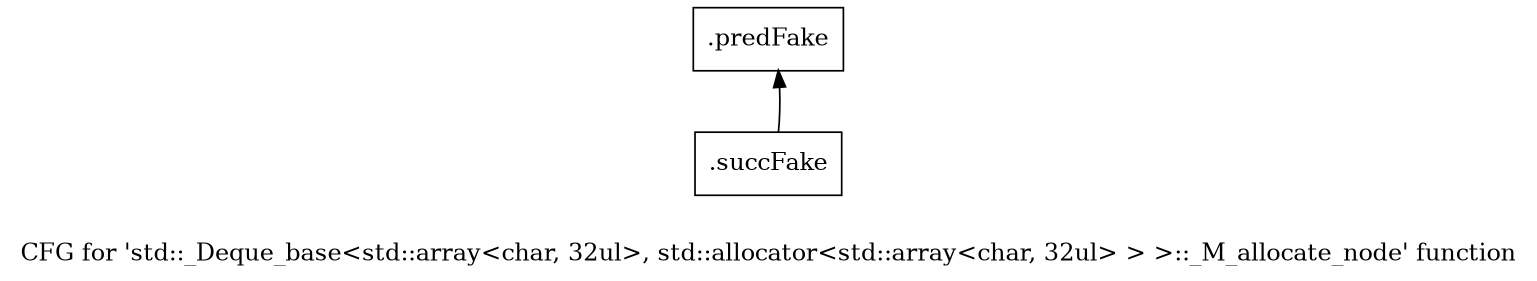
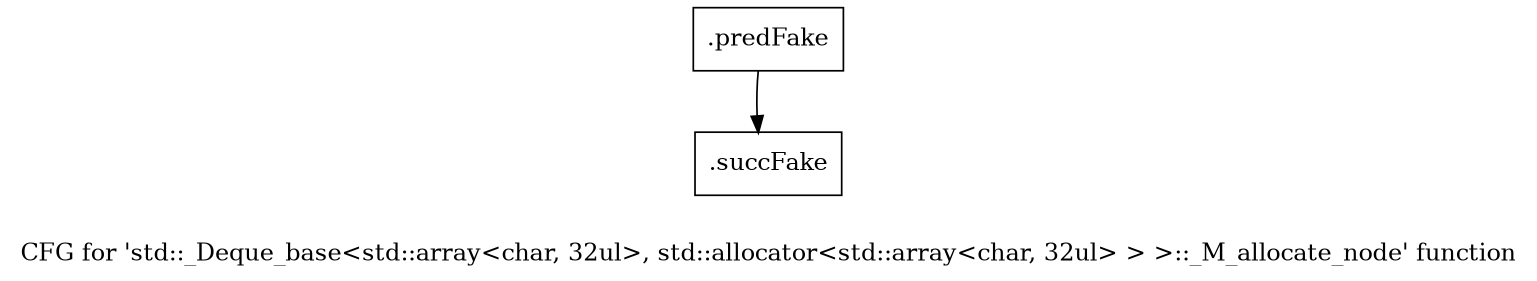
(780, 110) -> (757, 93)
